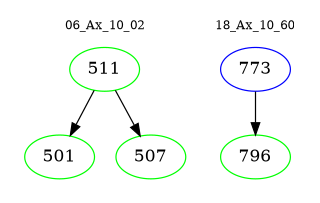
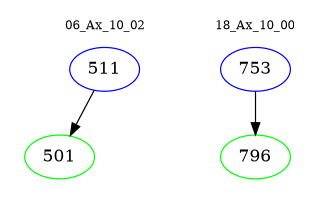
(255, 26) -> (255, 26)
(105, 69) -> (105, 69)
(255, 69) -> (255, 69)
(151, 157) -> none
